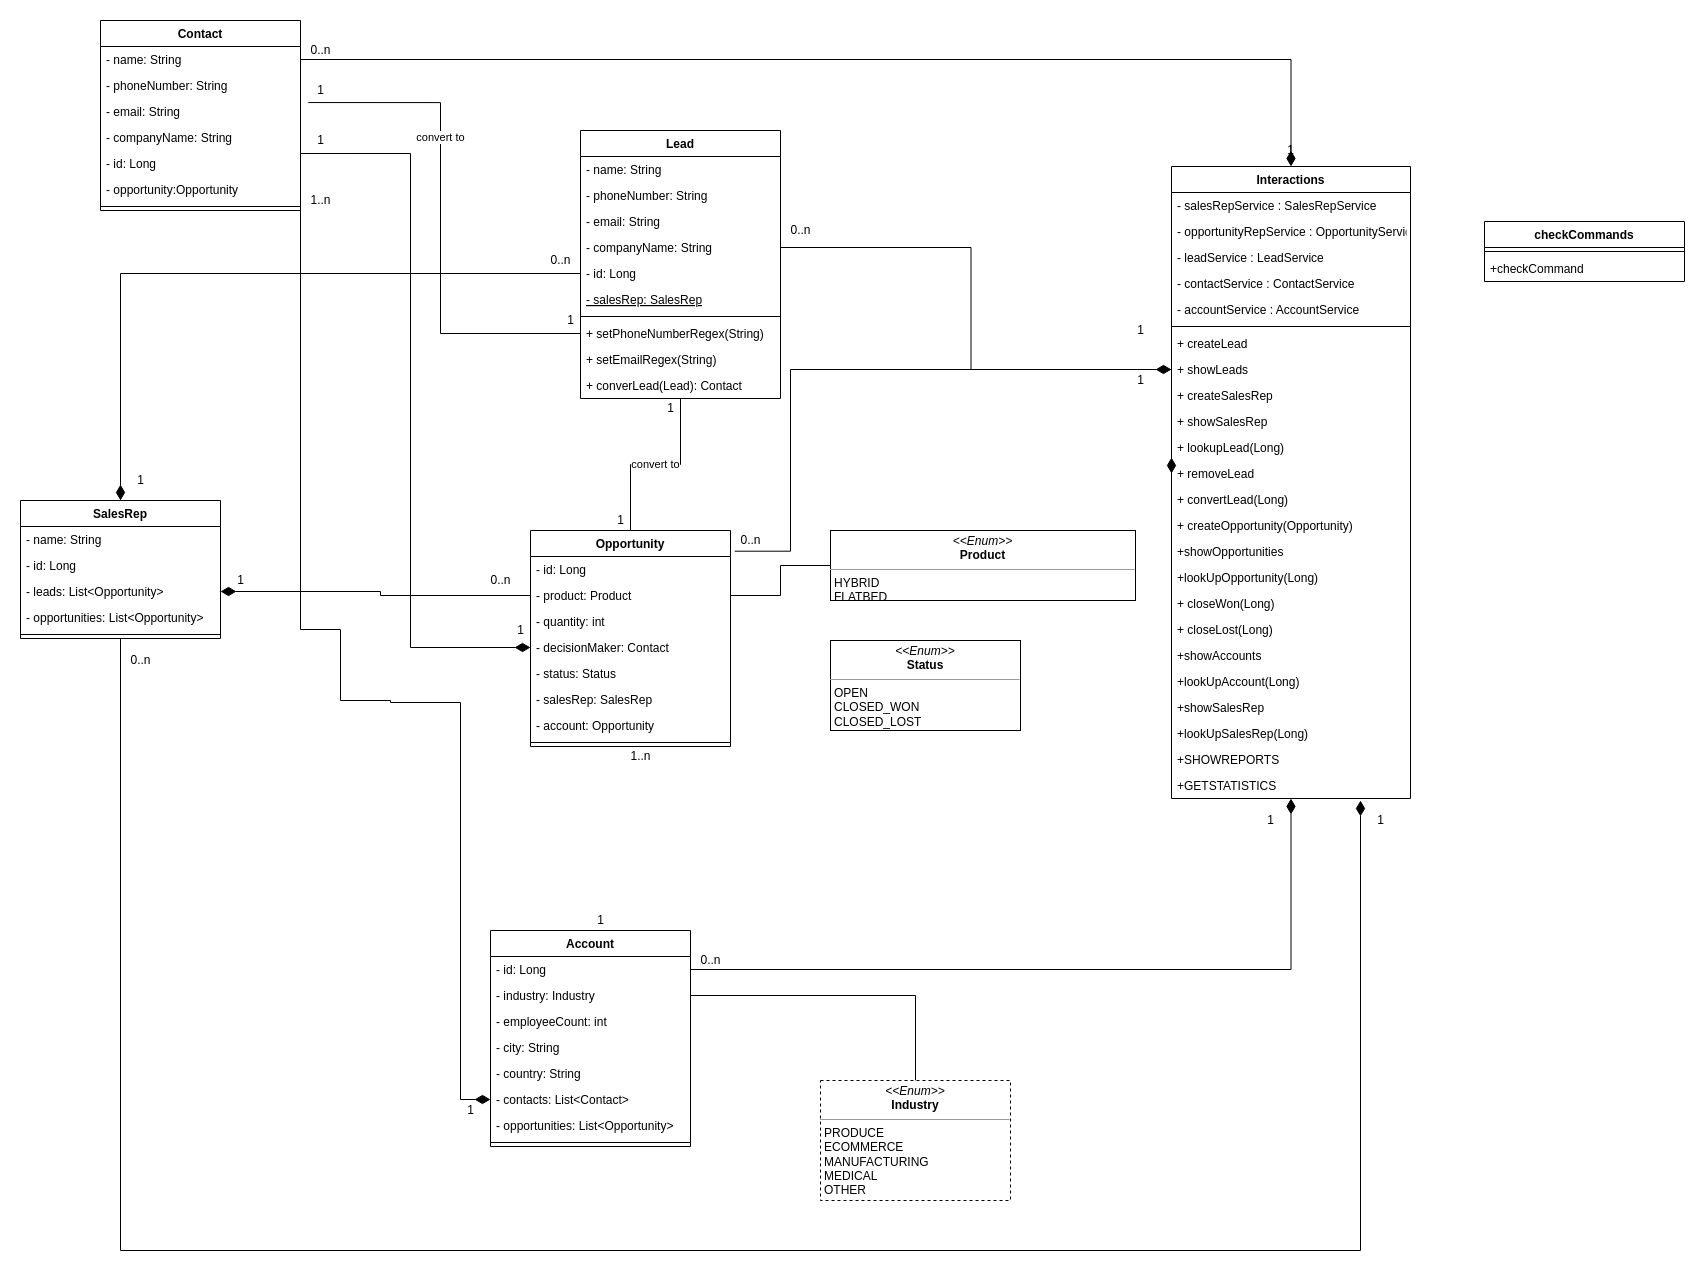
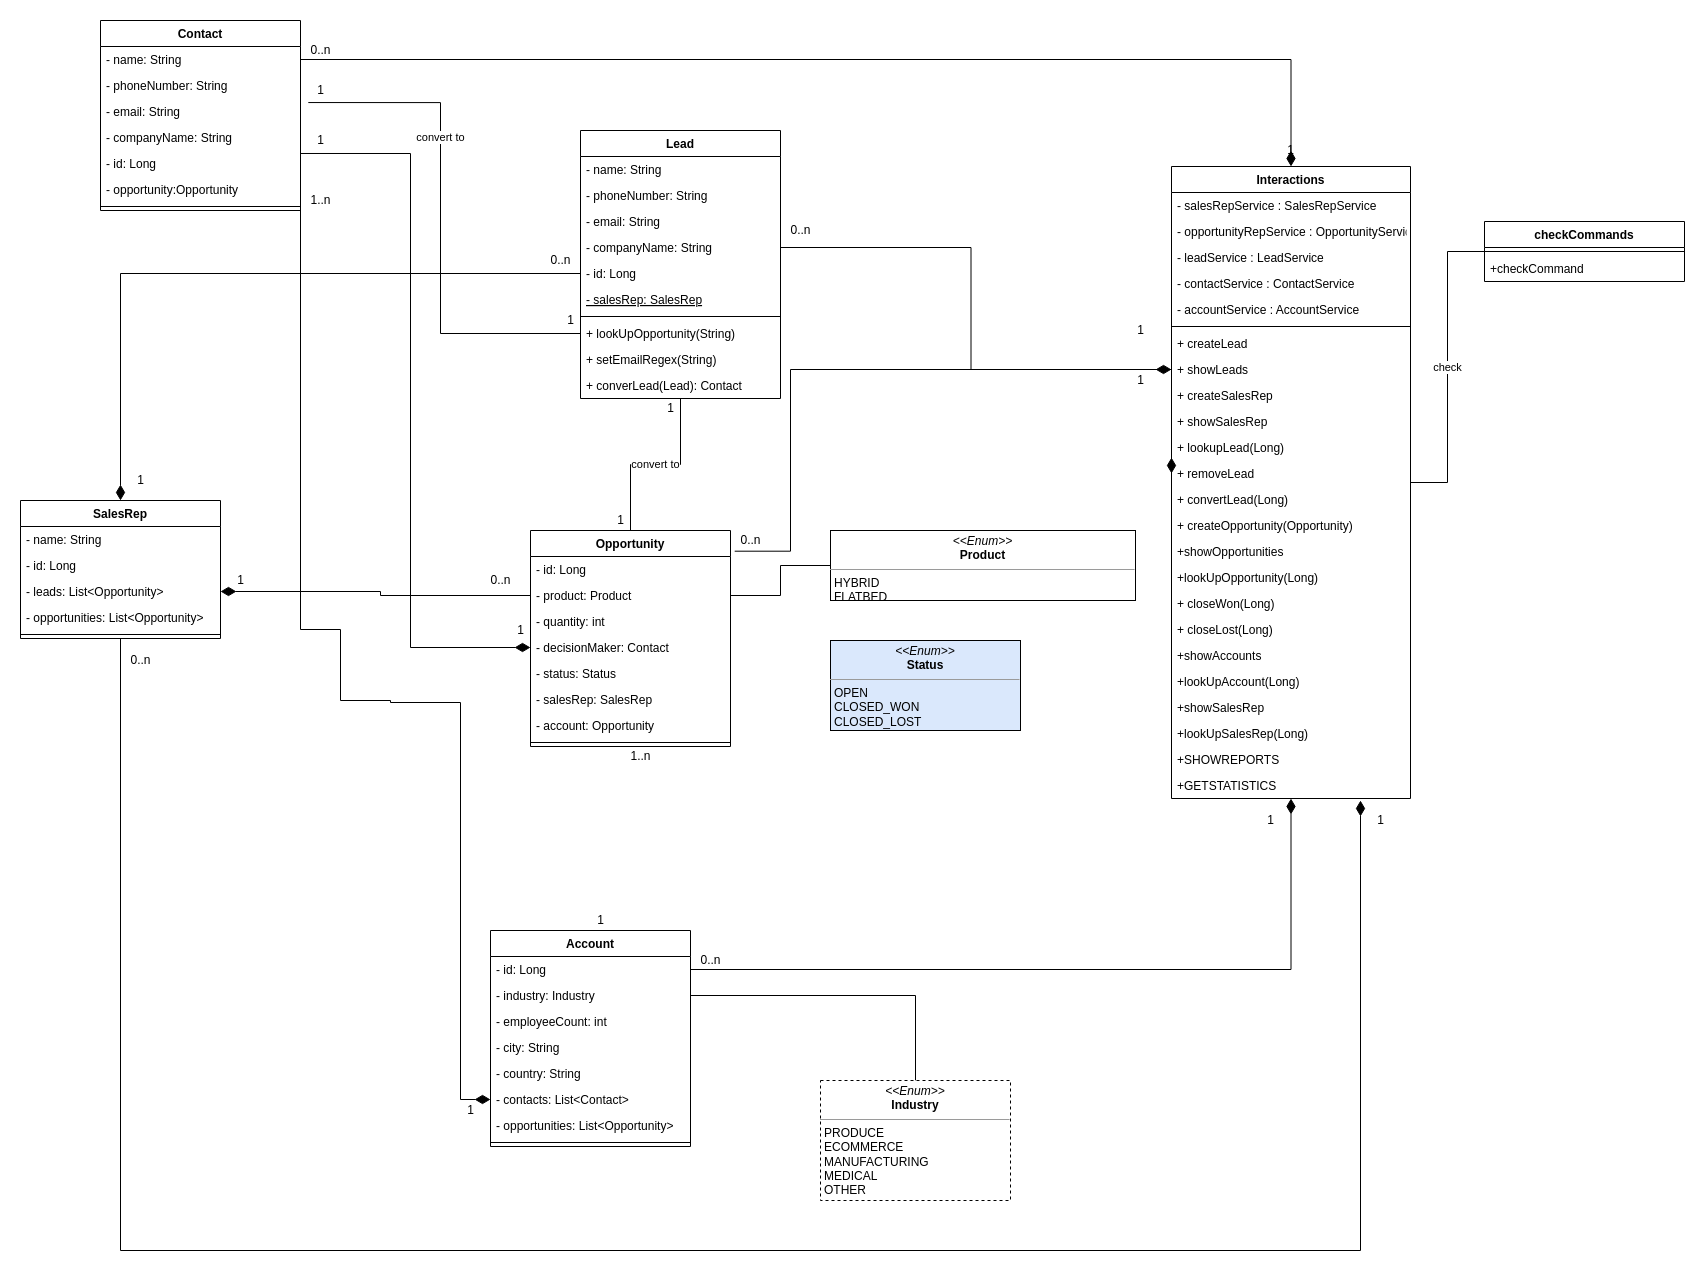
(680, 334) -> (670, 334)
none -> (1448, 368)
(926, 686) -> (926, 686)
